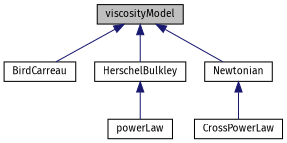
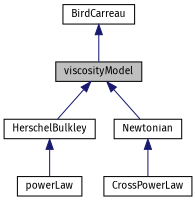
(86, 45) -> (99, 48)
